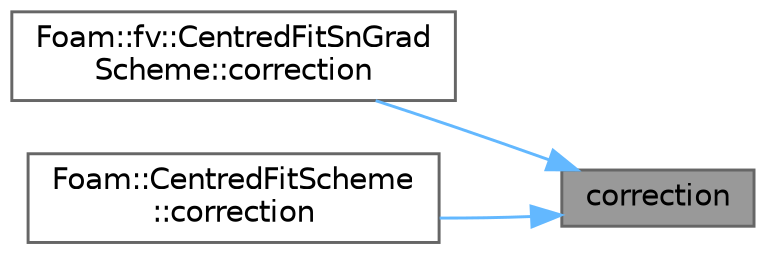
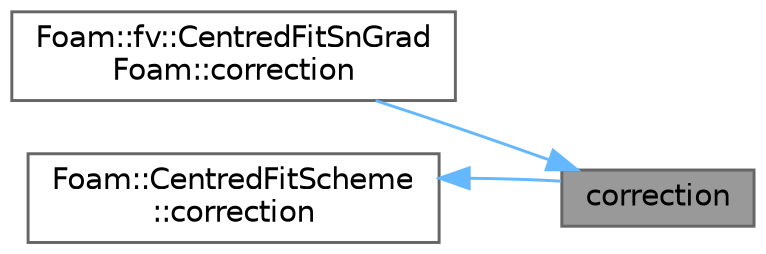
(234, 56) -> (234, 56)
(485, 218) -> (515, 179)
